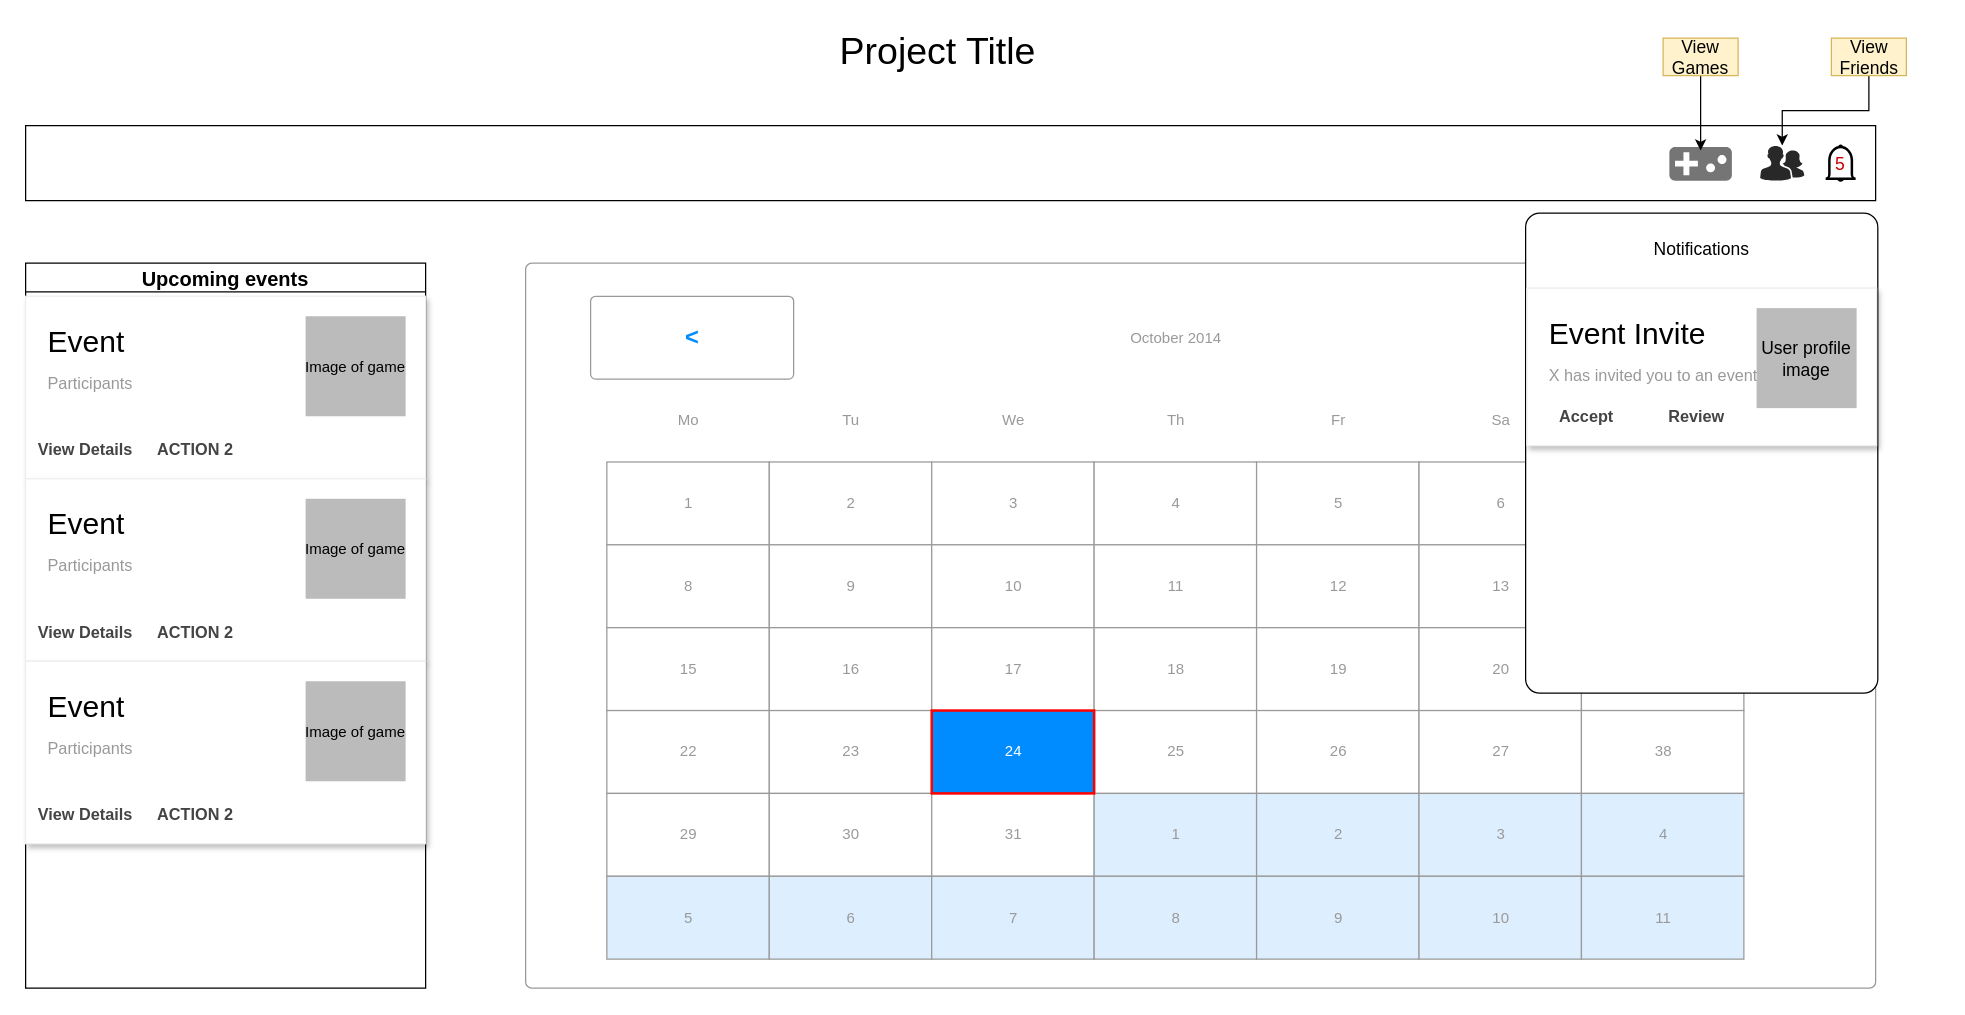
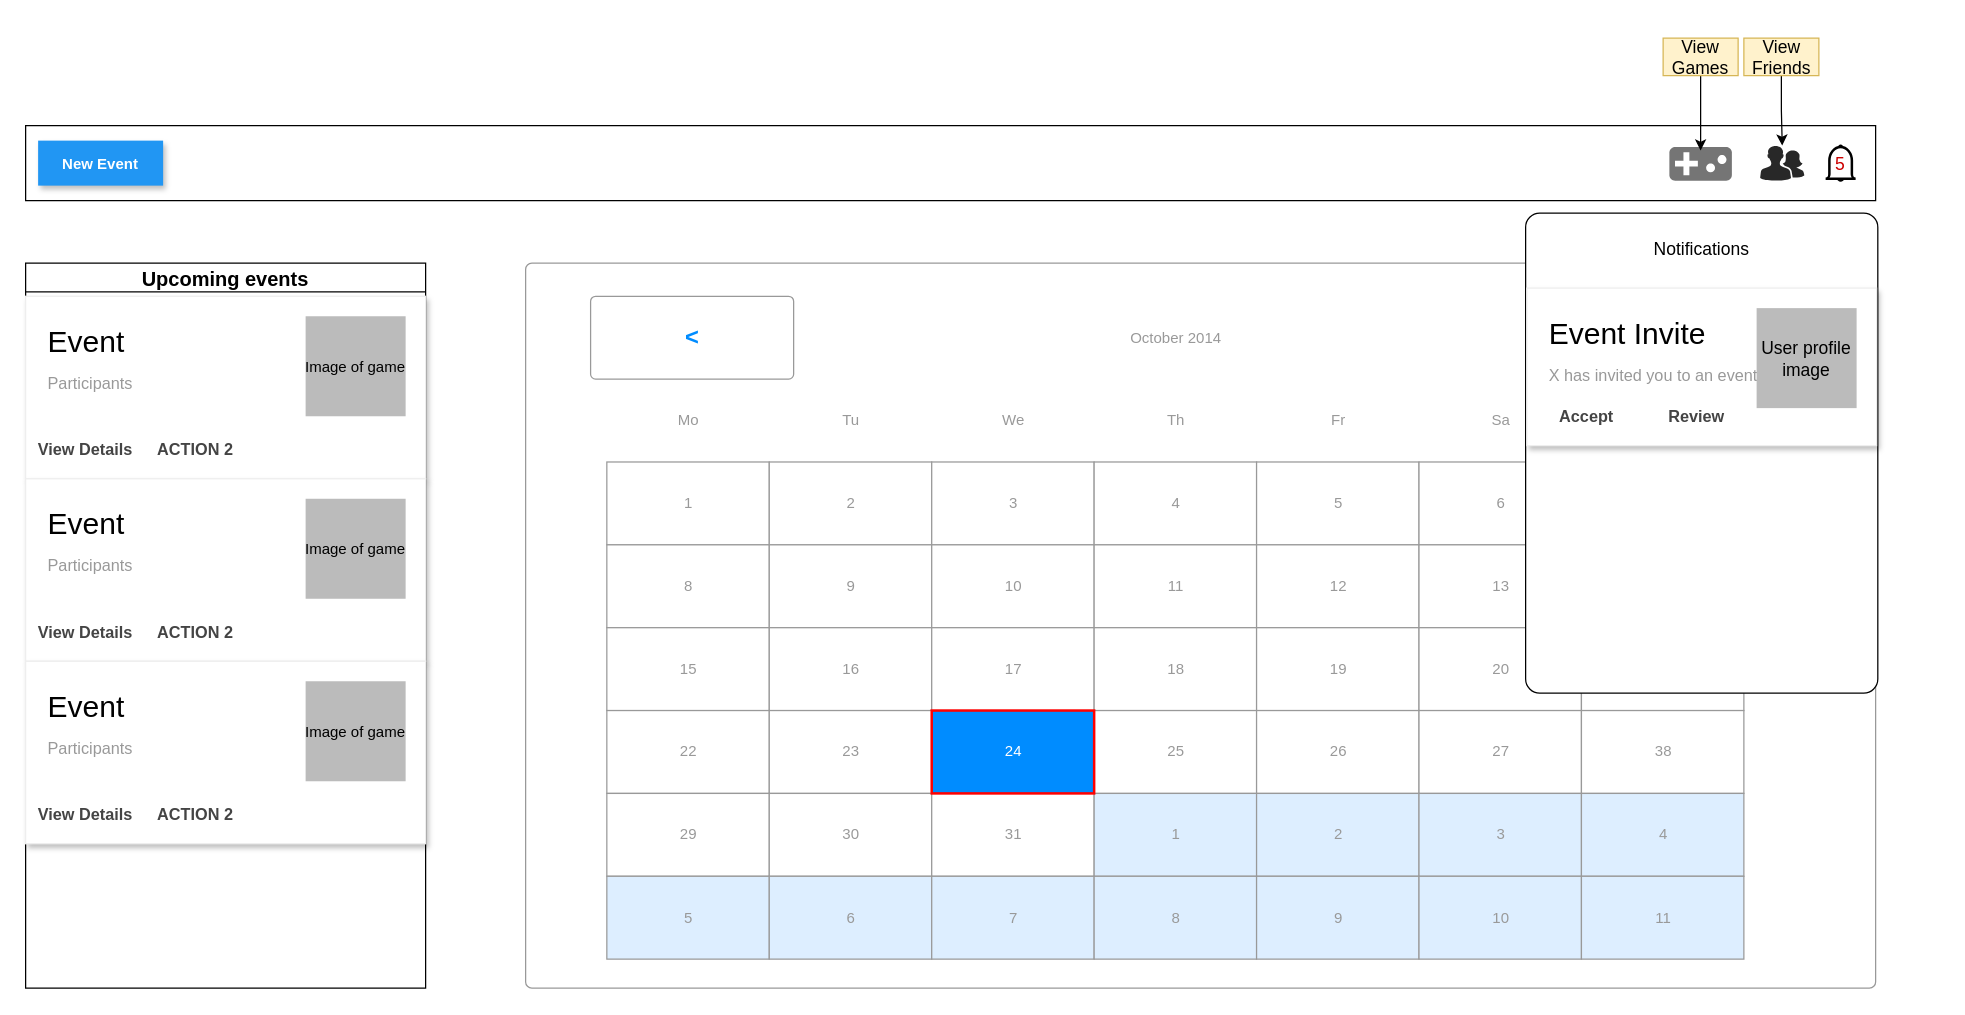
(938, 51) -> none
(1869, 57) -> (1781, 57)
none -> (101, 163)
